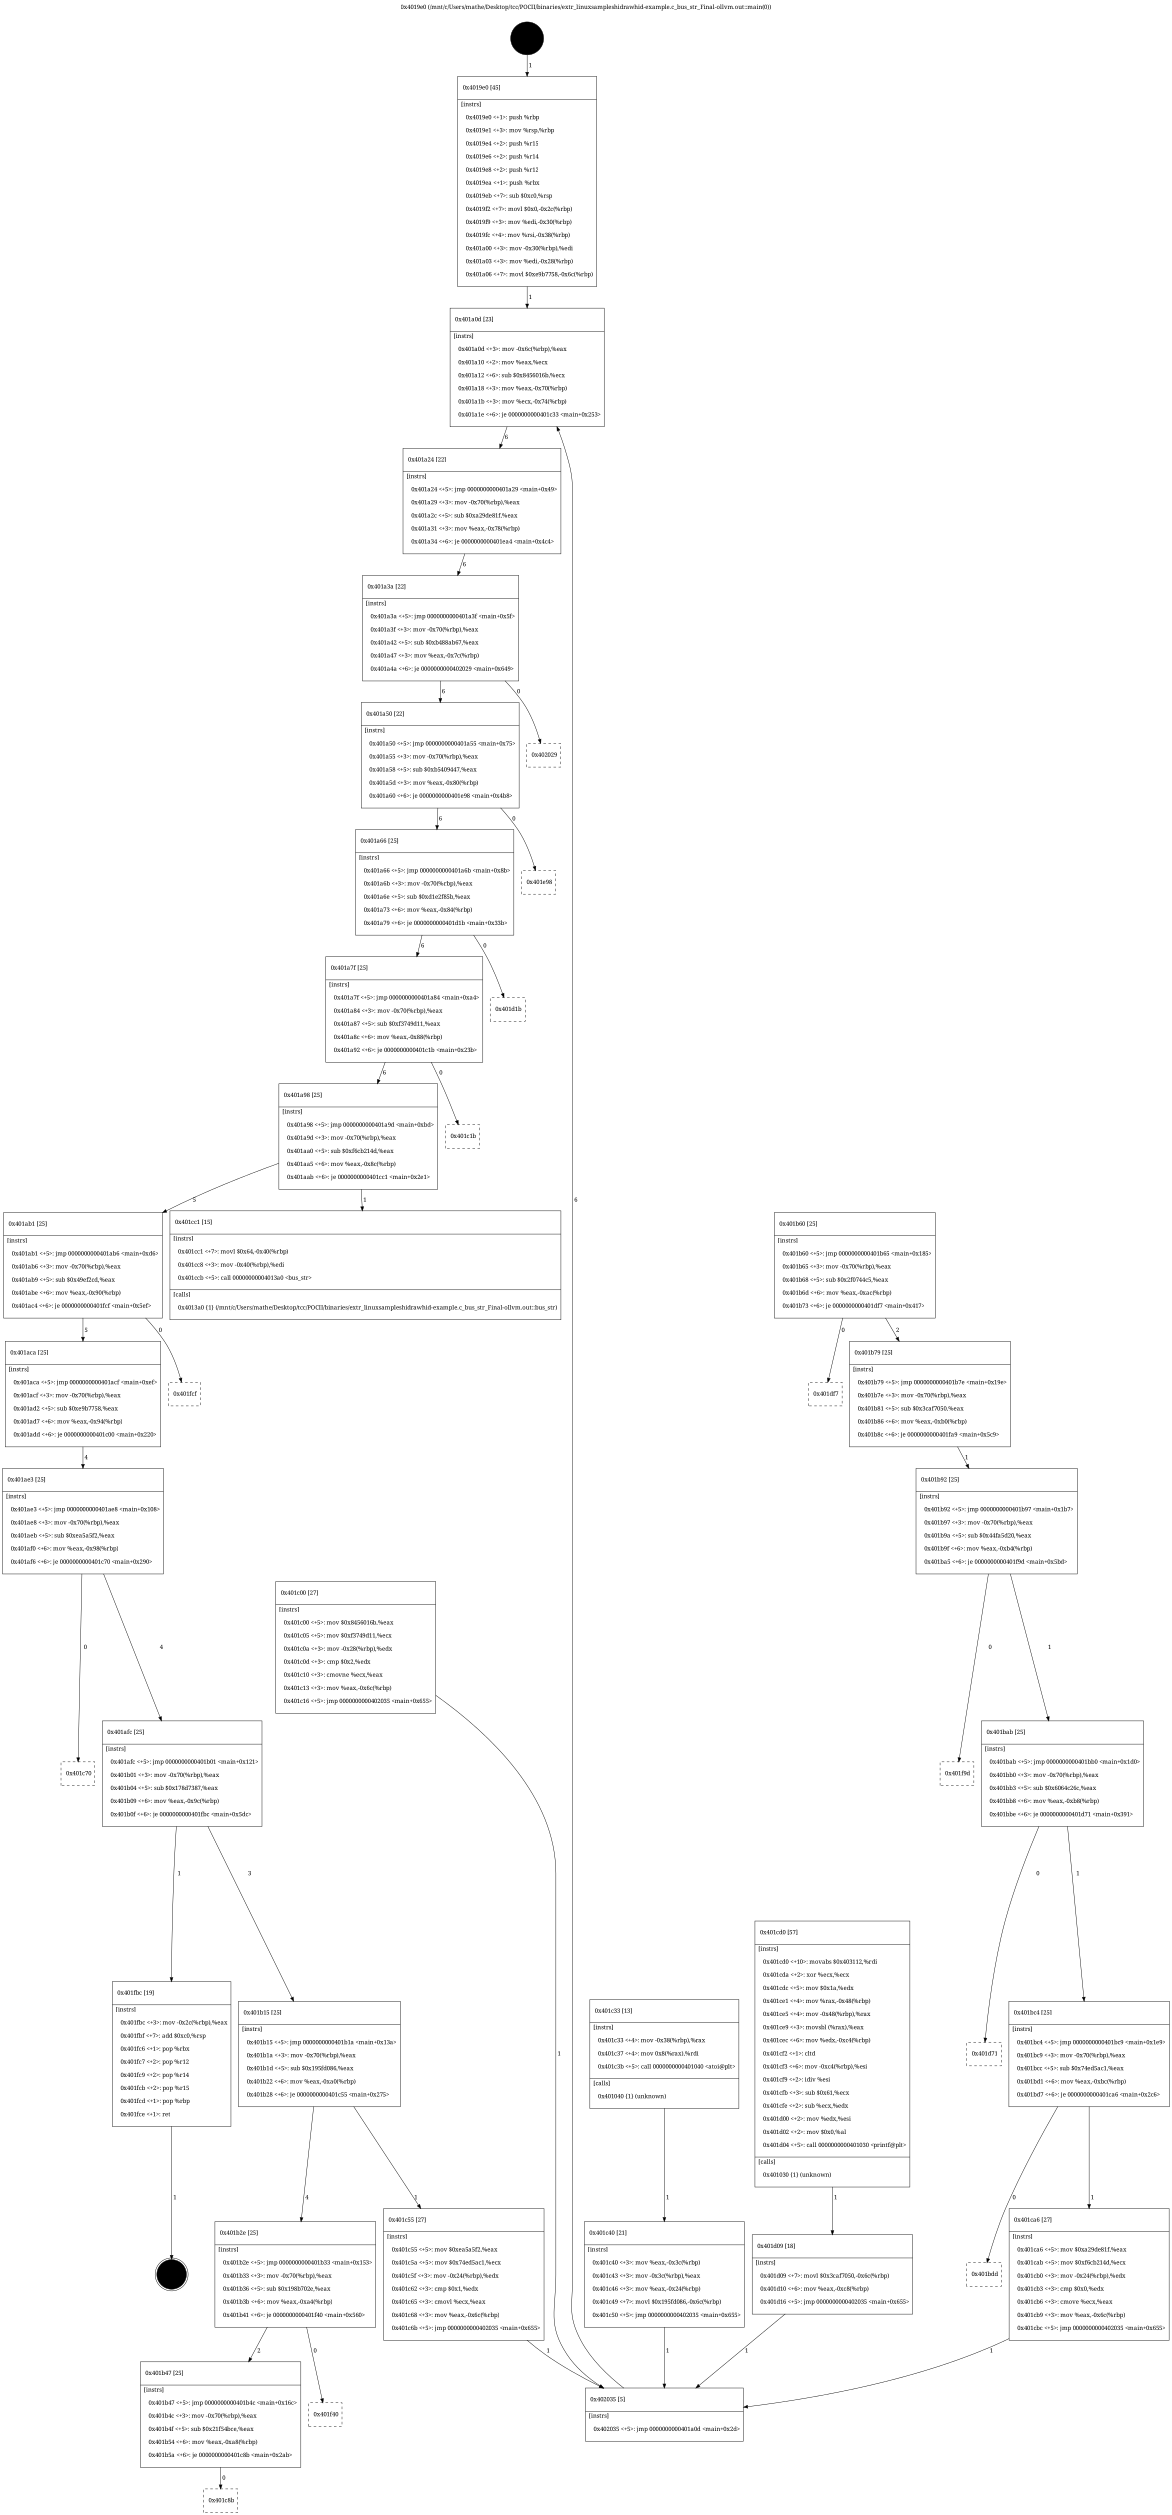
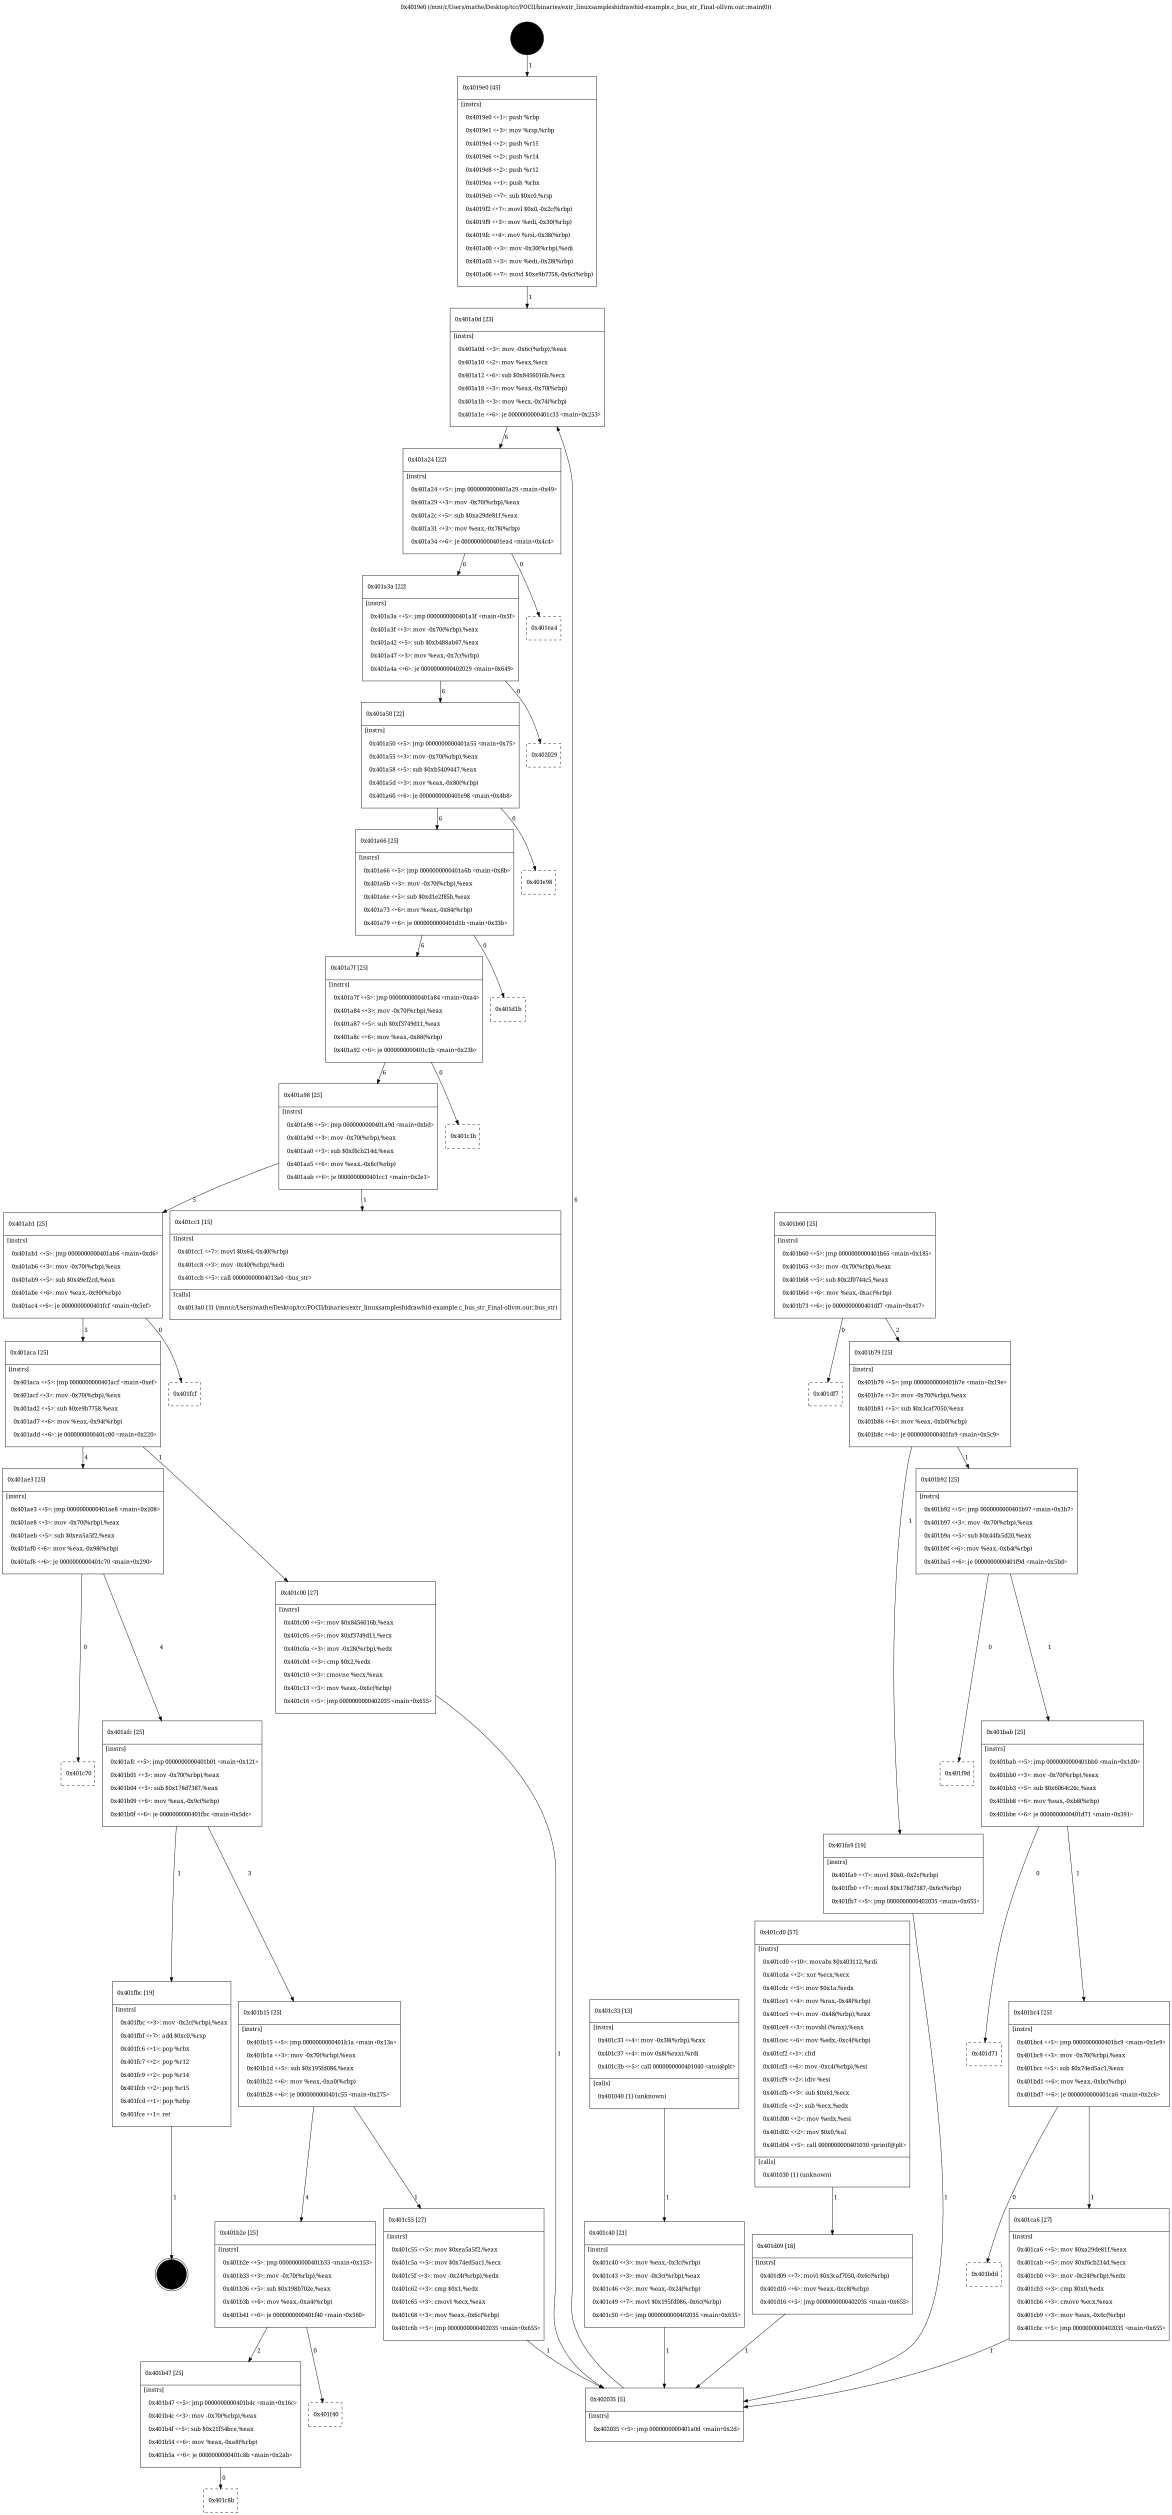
none -> (544, 628)
none -> (214, 1512)
none -> (903, 1874)
